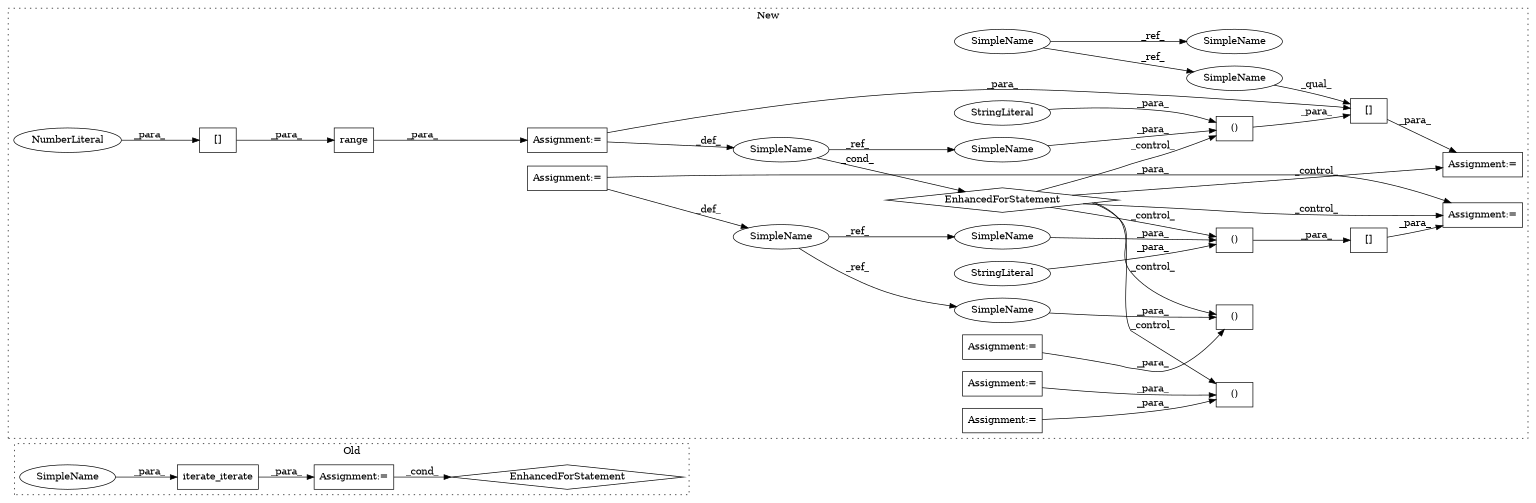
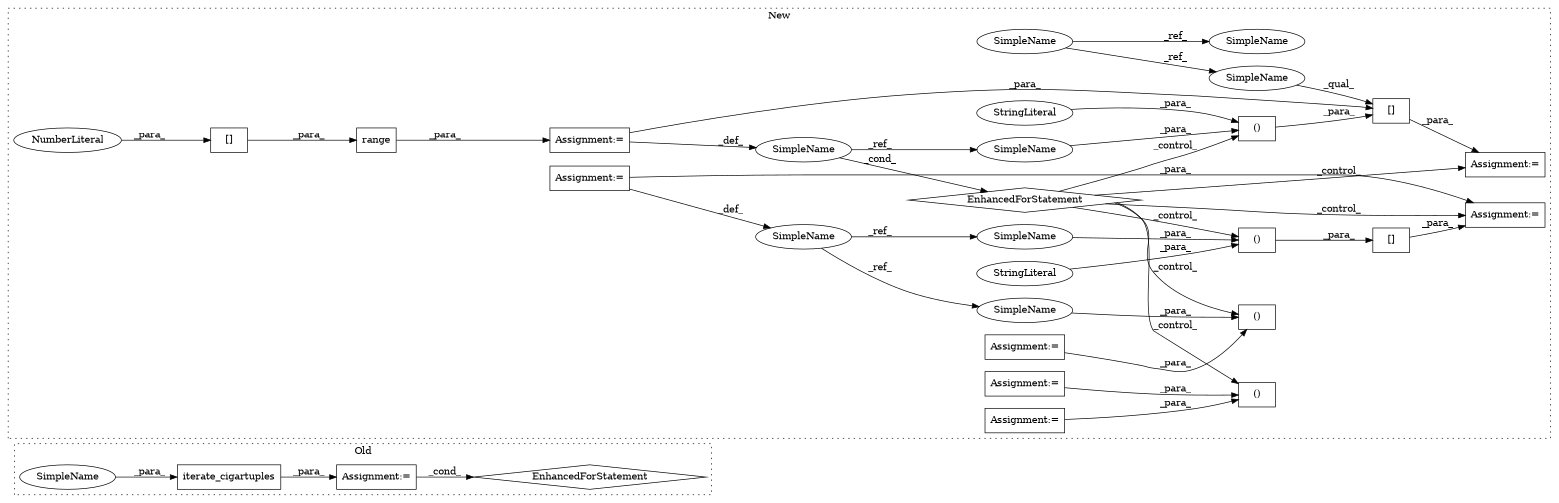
(218, 477) -> (229, 477)
